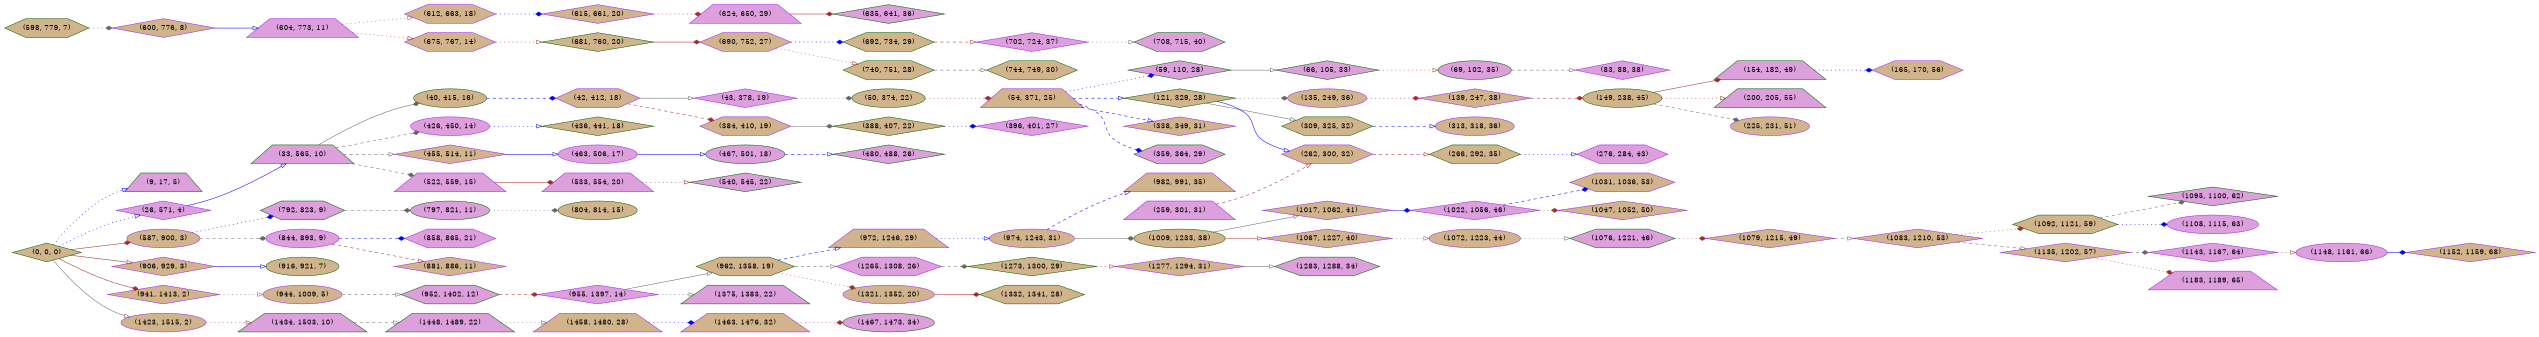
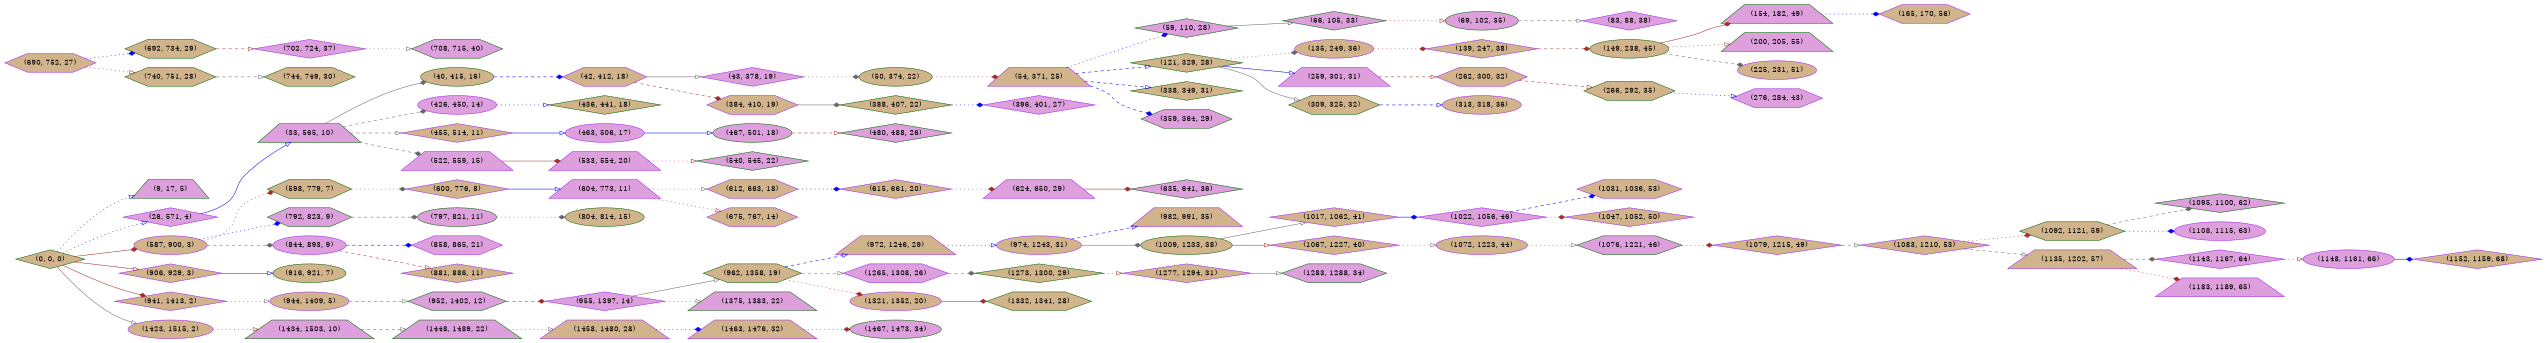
(598, 42) -> none
(1252, 123) -> (1256, 69)
(1180, 126) -> (1187, 91)
(806, 154) -> (813, 133)
none -> (235, 217)
(2065, 252) -> (2072, 259)
(302, 295) -> (309, 301)
